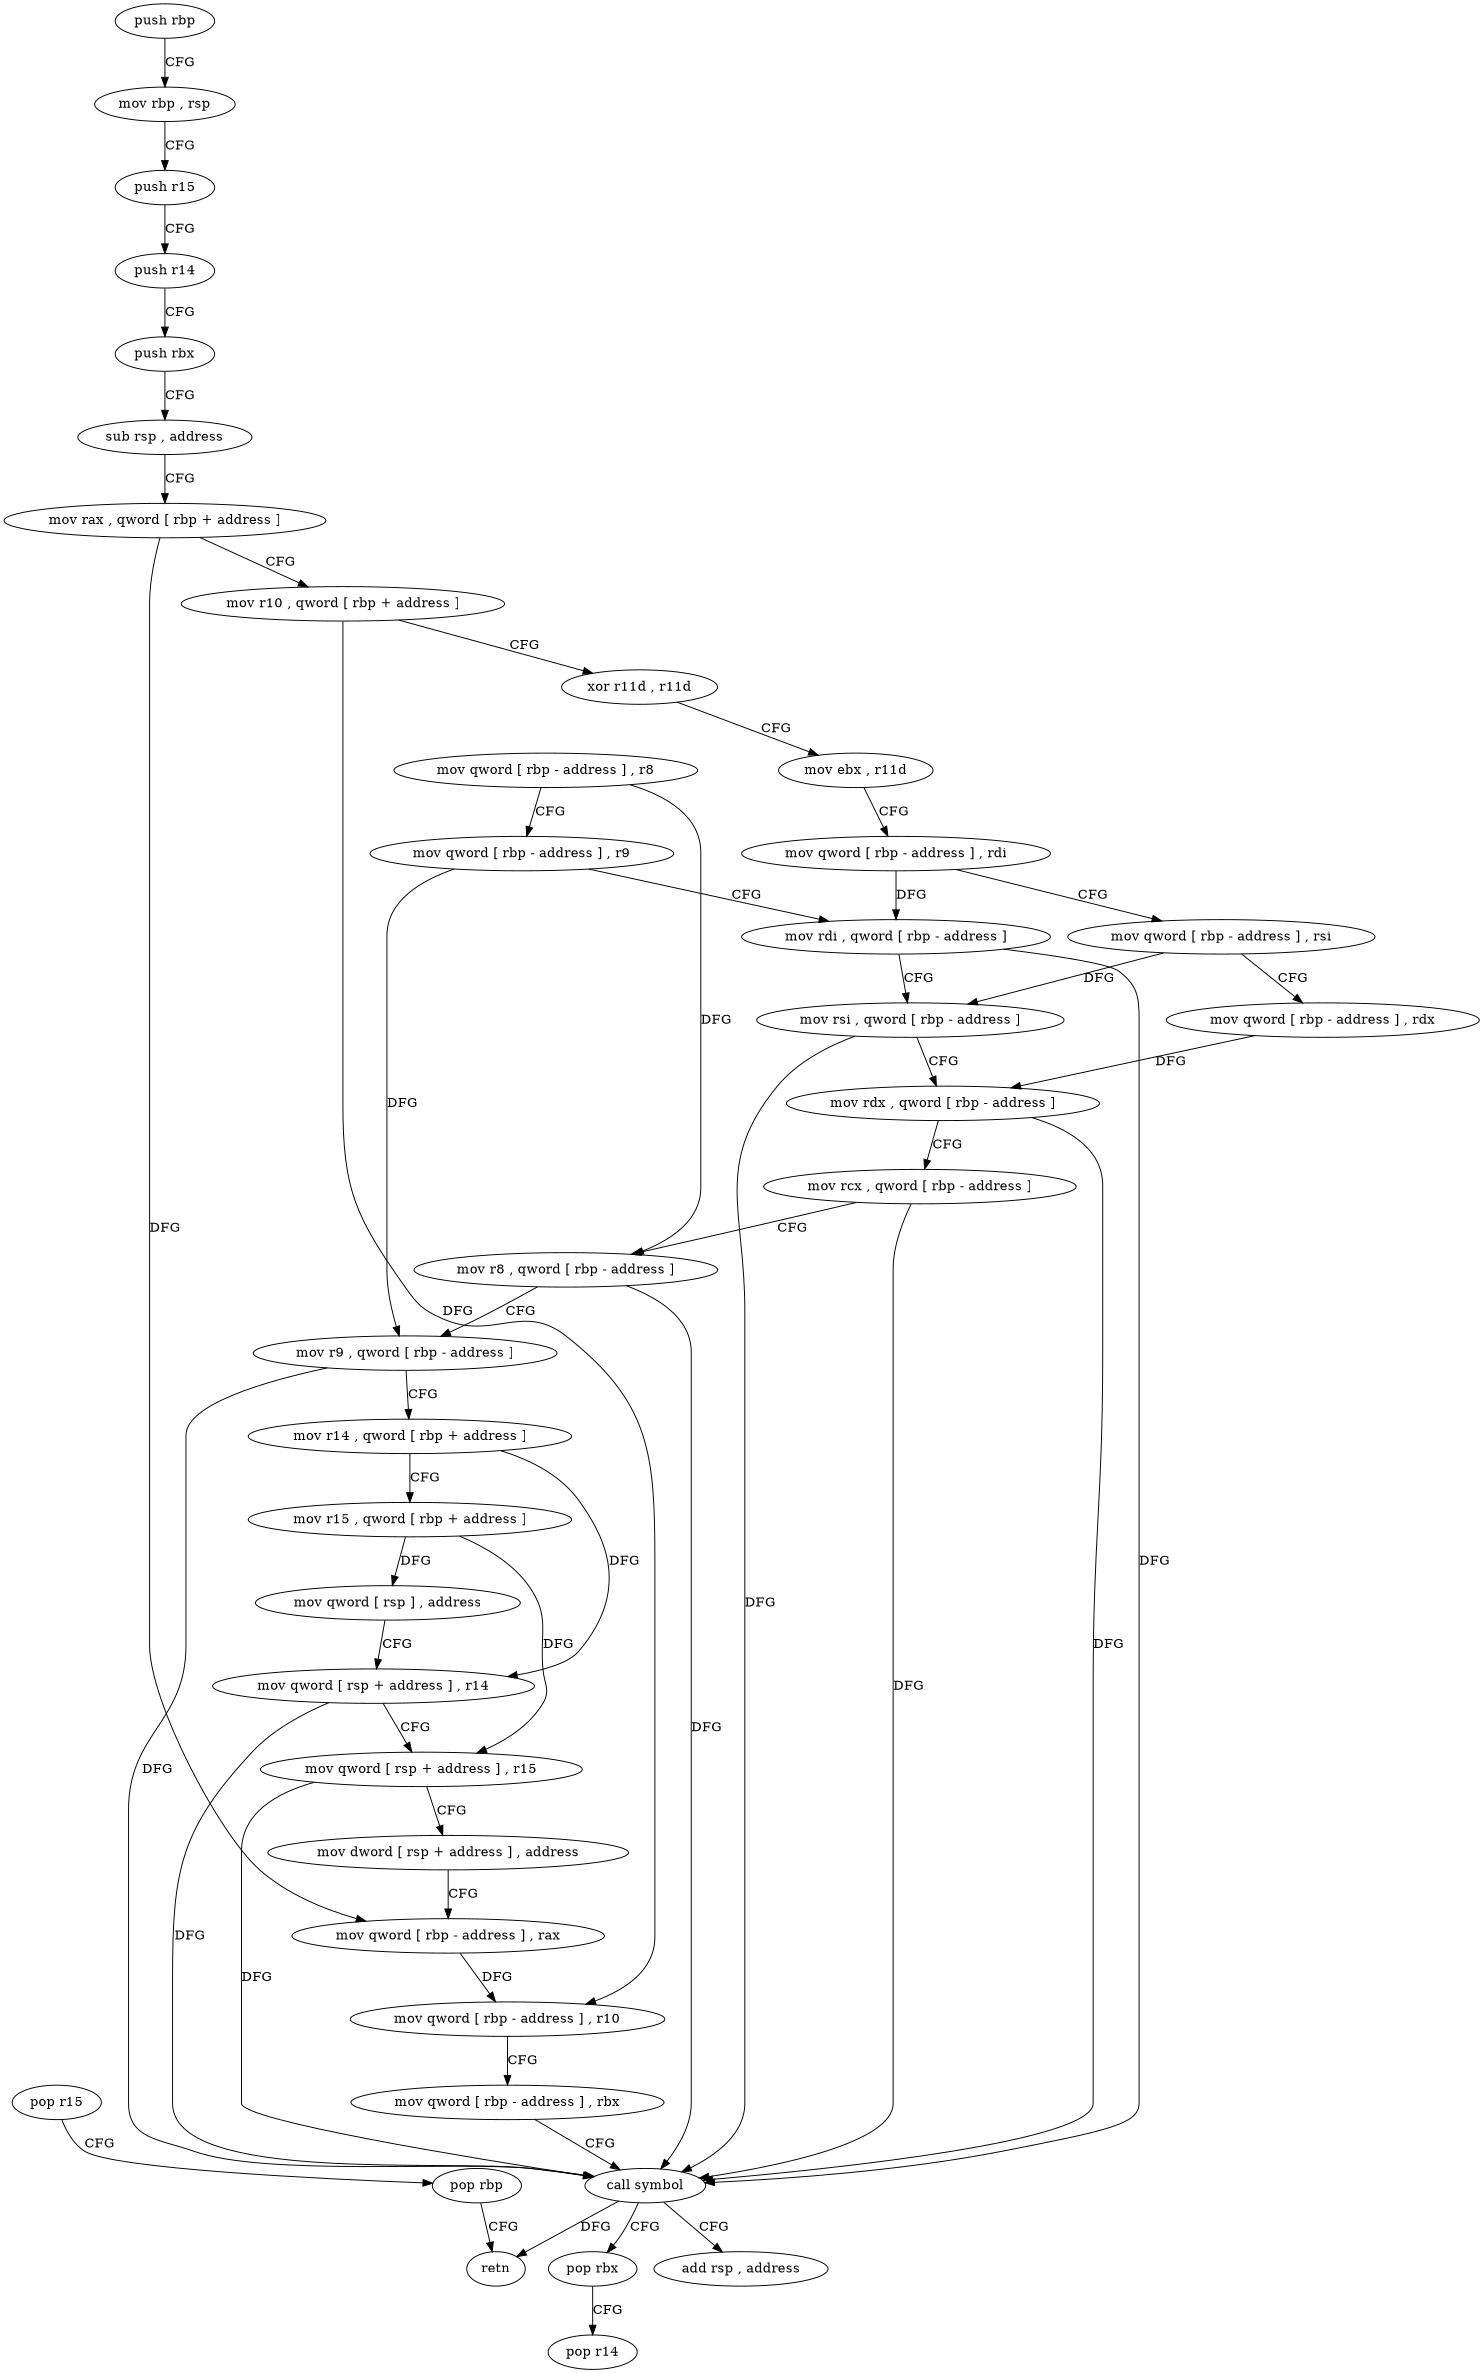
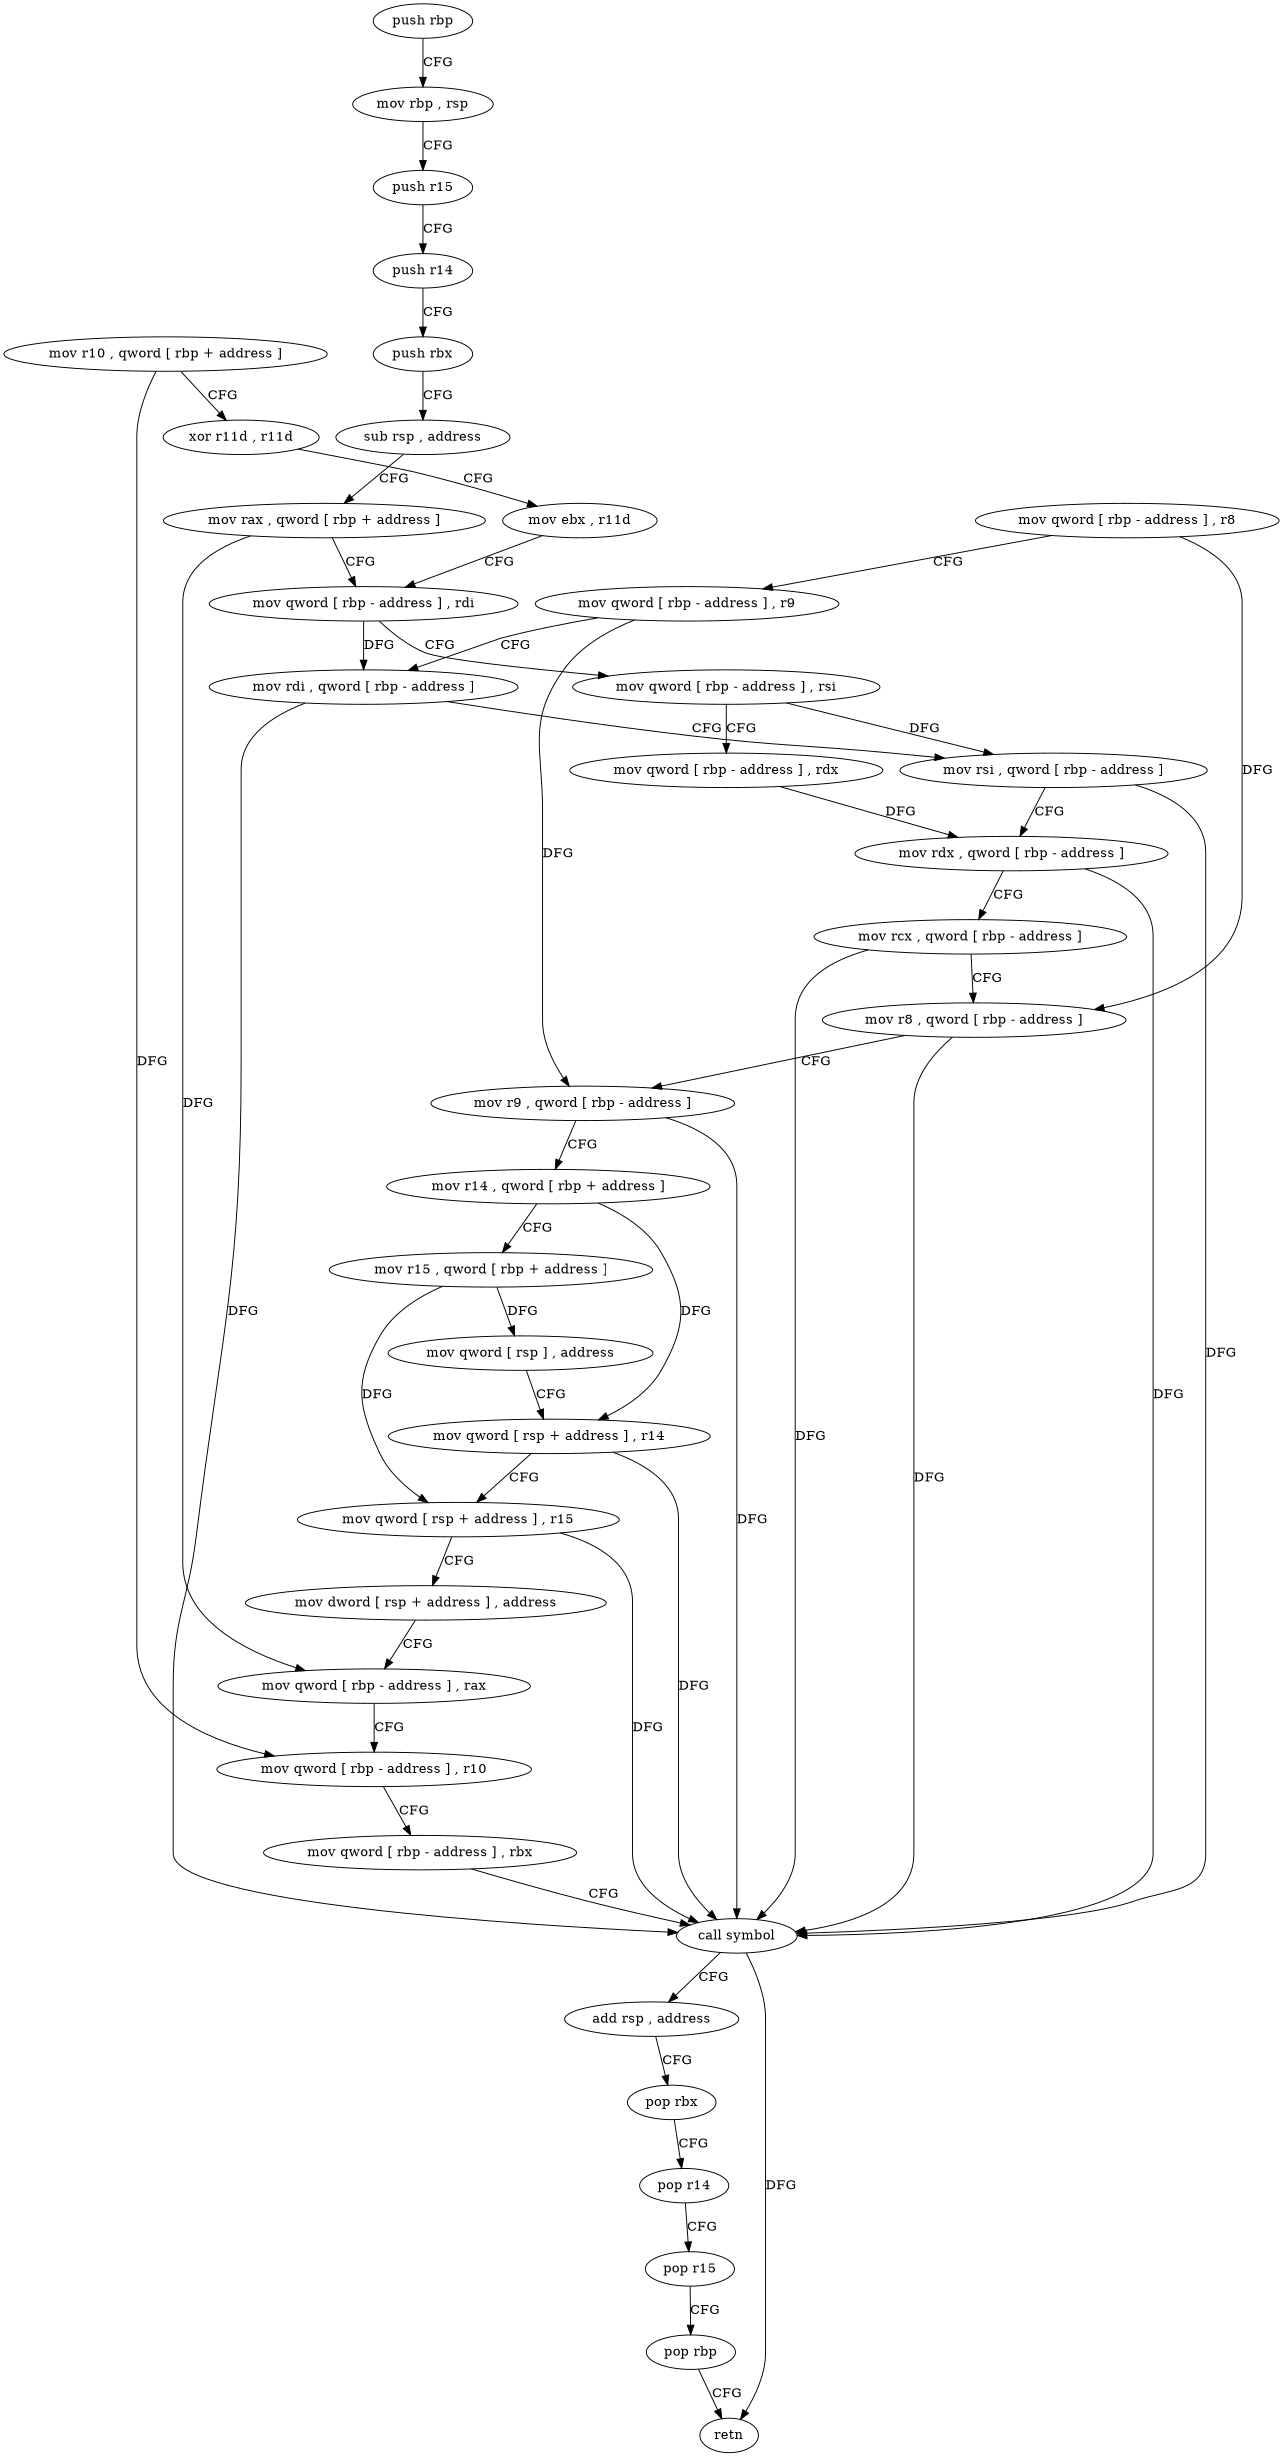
(249, 560) -> (342, 558)
(497, 1978) -> (389, 1728)
none -> (687, 2222)
(627, 2225) -> (661, 2056)
